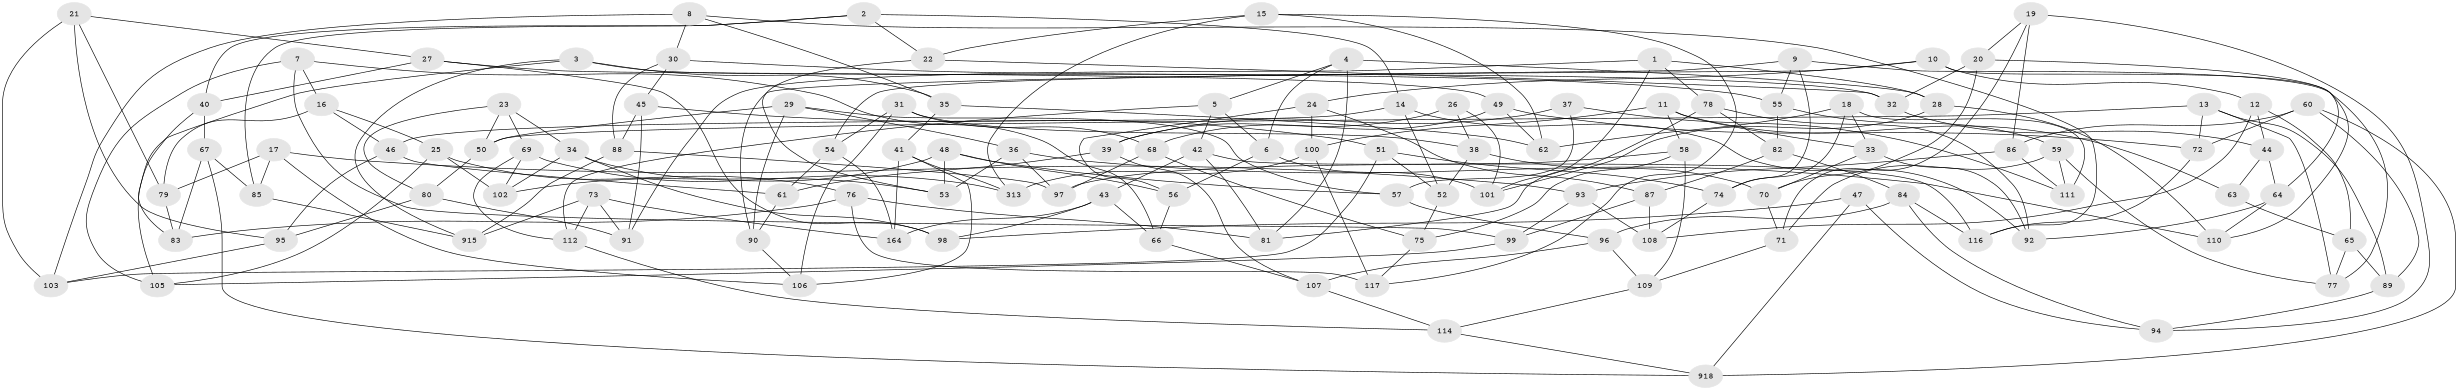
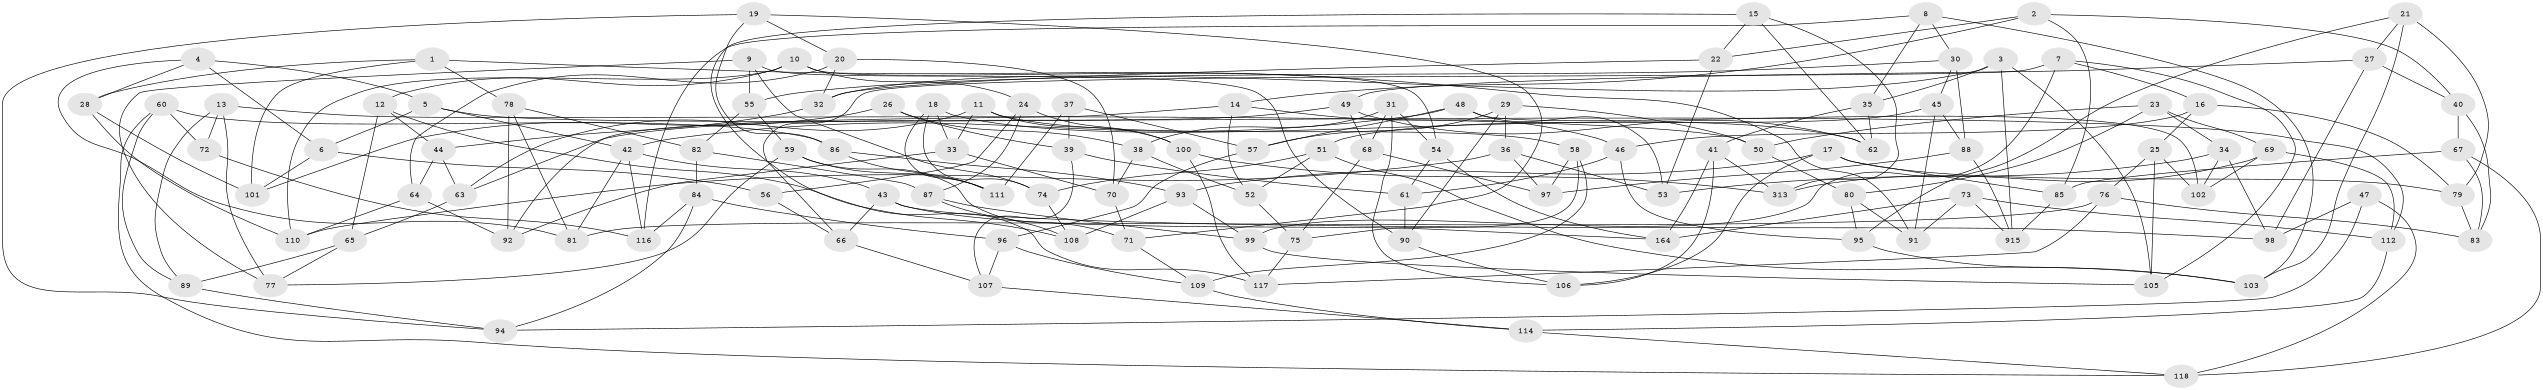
(1897, 133) -> (897, 121)
(1059, 172) -> (983, 125)
(1706, 376) -> (2181, 376)
